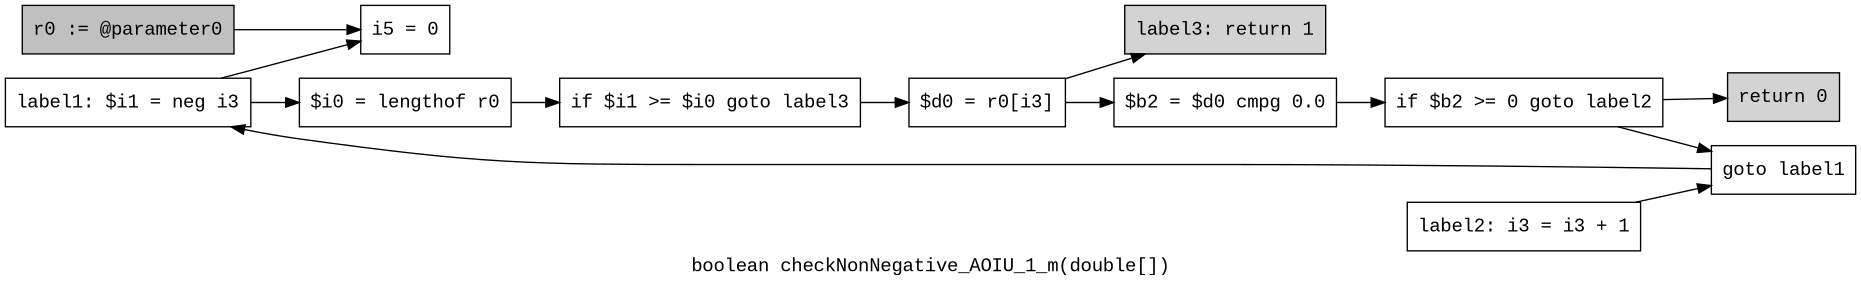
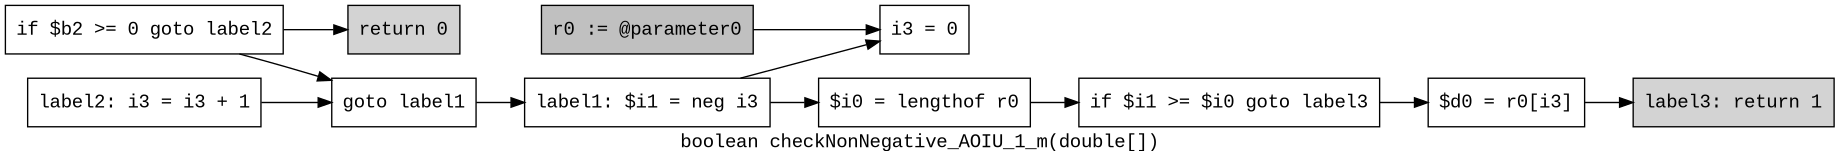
(405, 30) -> (924, 30)
(1225, 102) -> none
